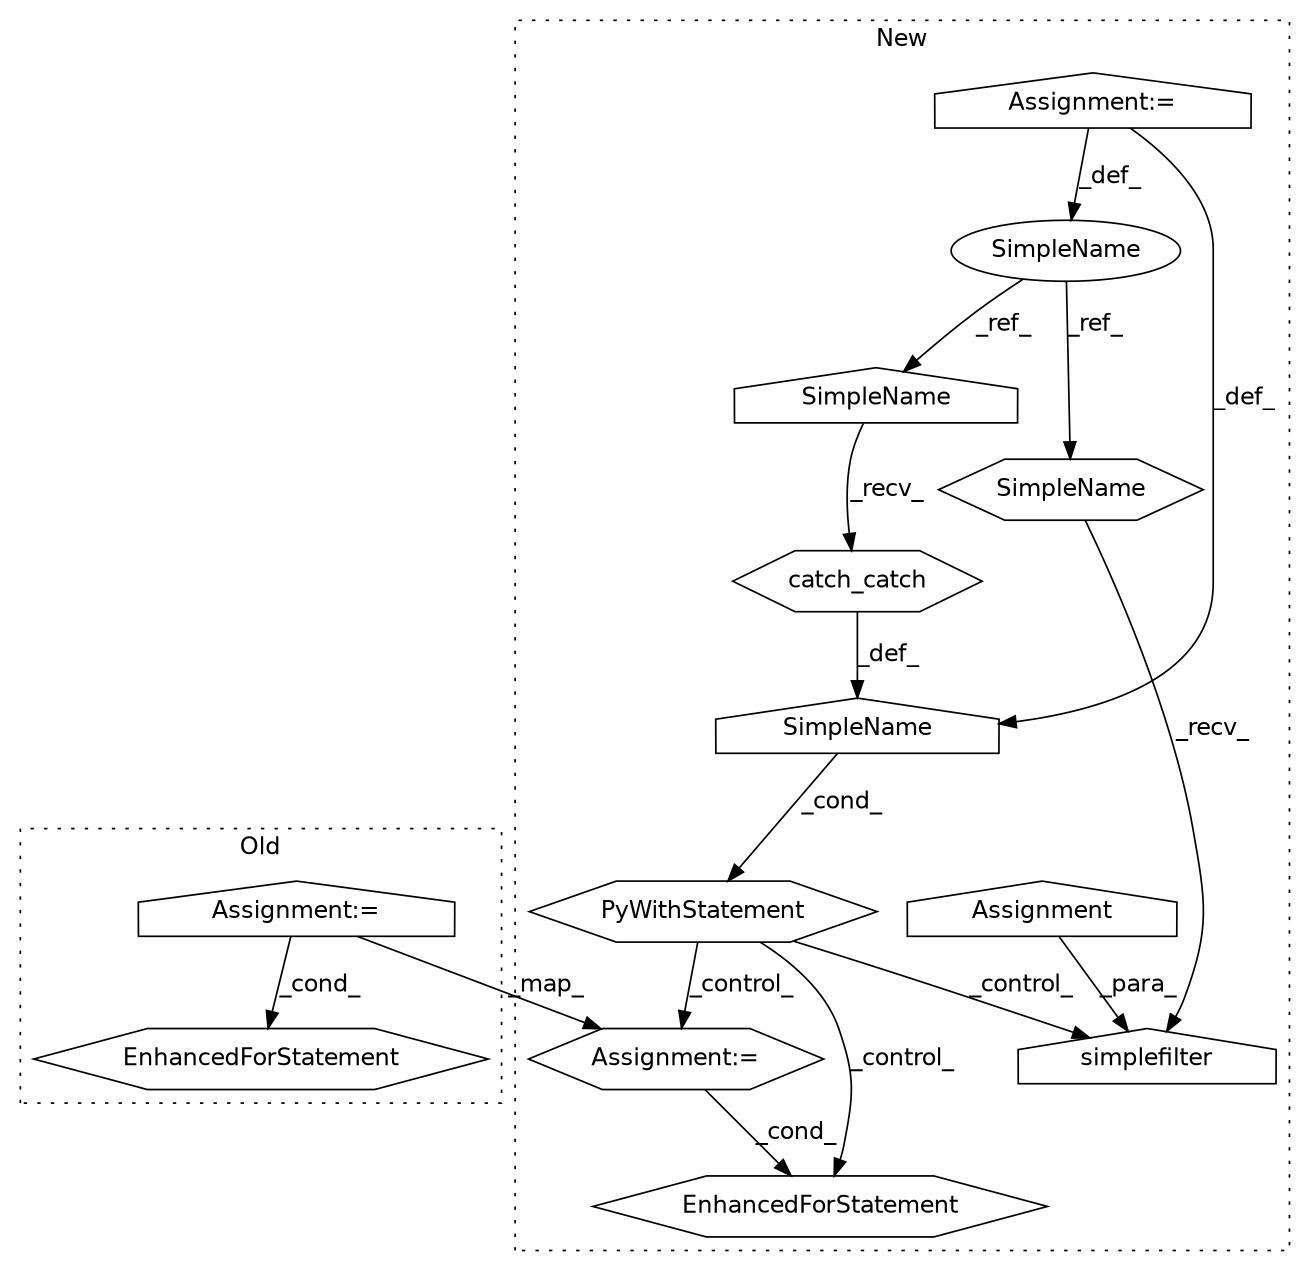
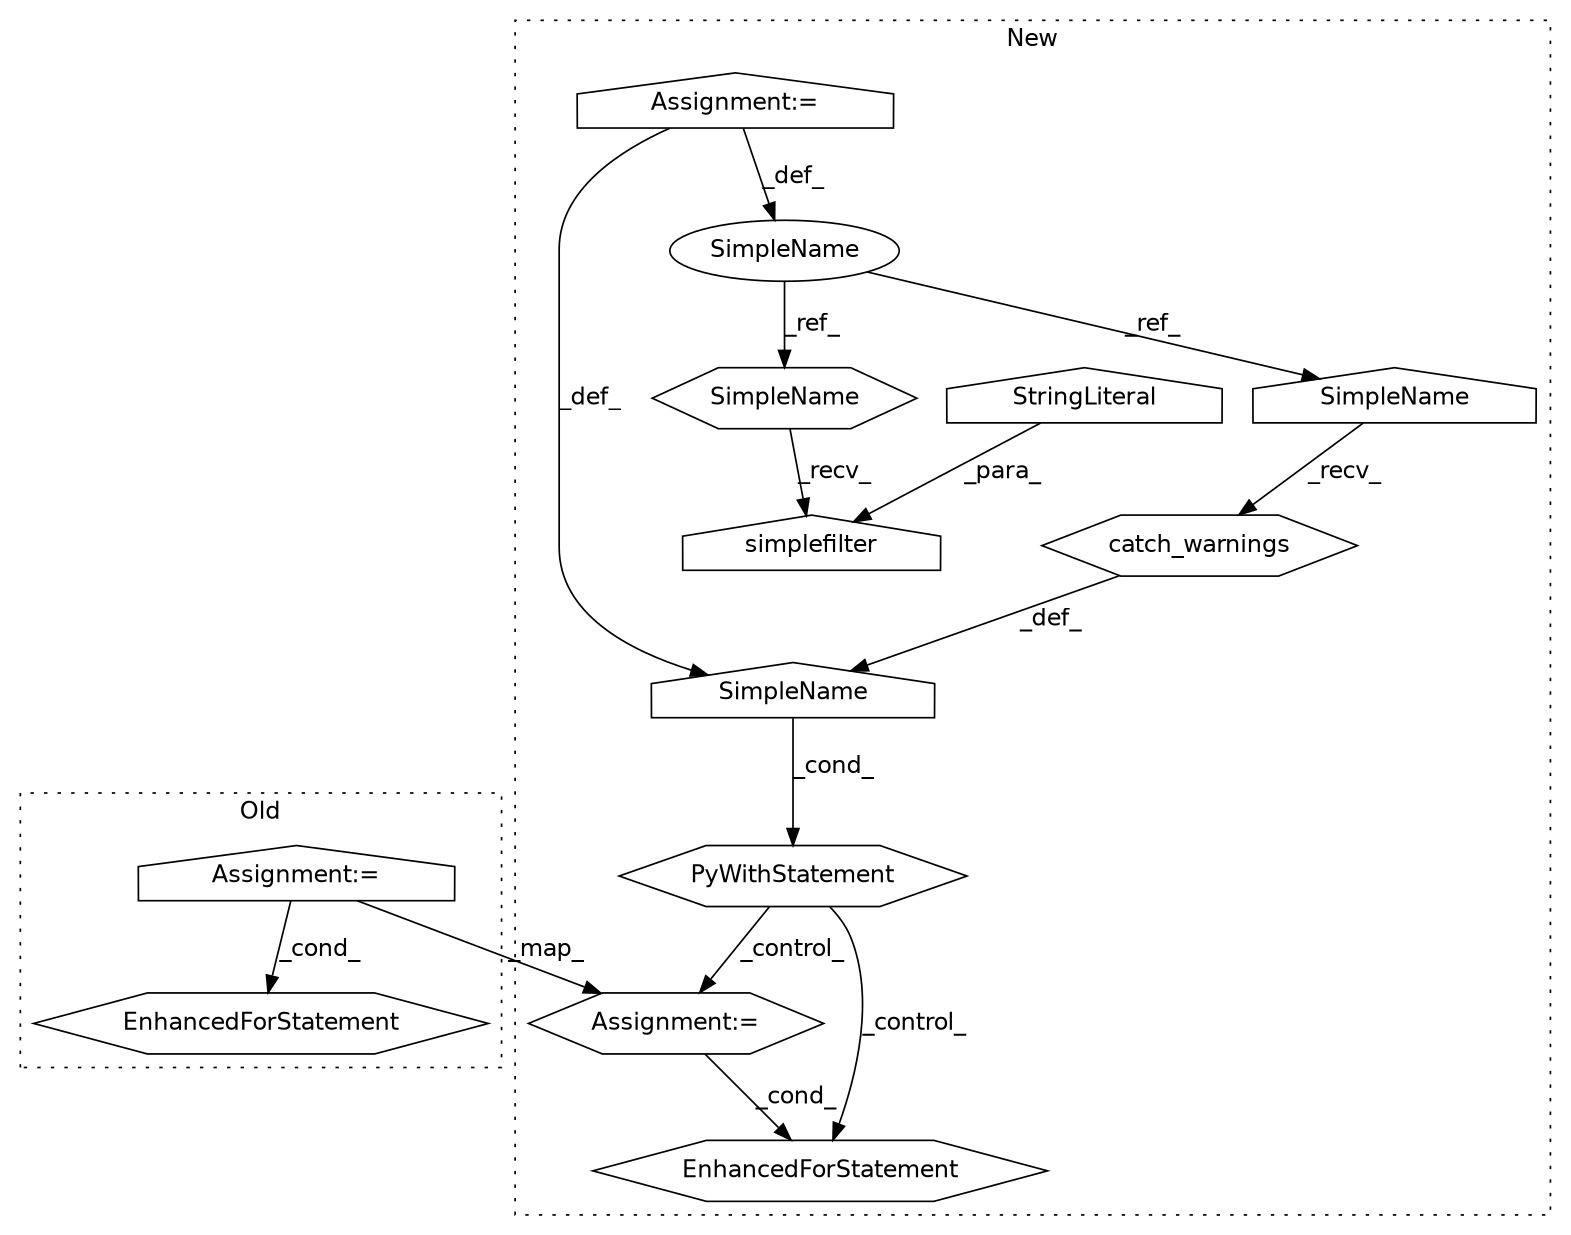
(857, 581) -> (1200, 546)
(1042, 912) -> (1084, 398)
(934, 986) -> none
